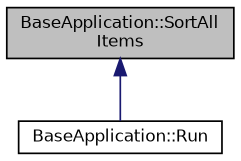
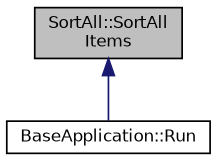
(120, 33) -> (108, 33)
